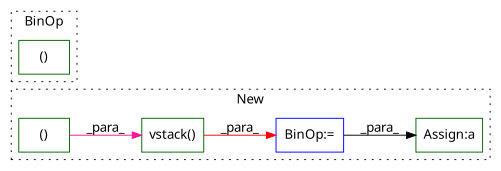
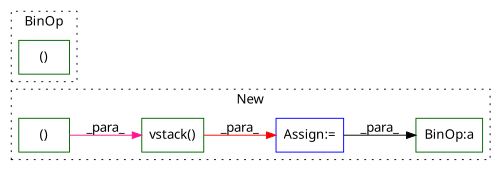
(310, 135) -> (310, 135)
(449, 135) -> (449, 135)
